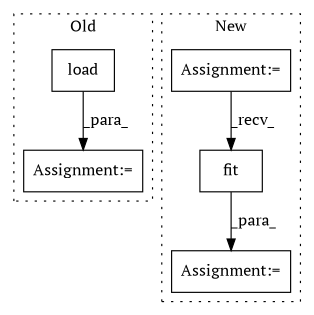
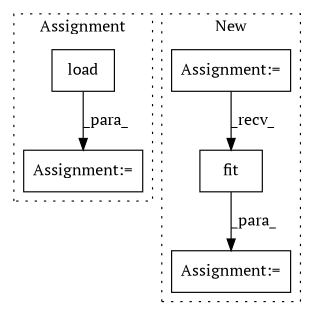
(83, 27) -> (83, 27)
